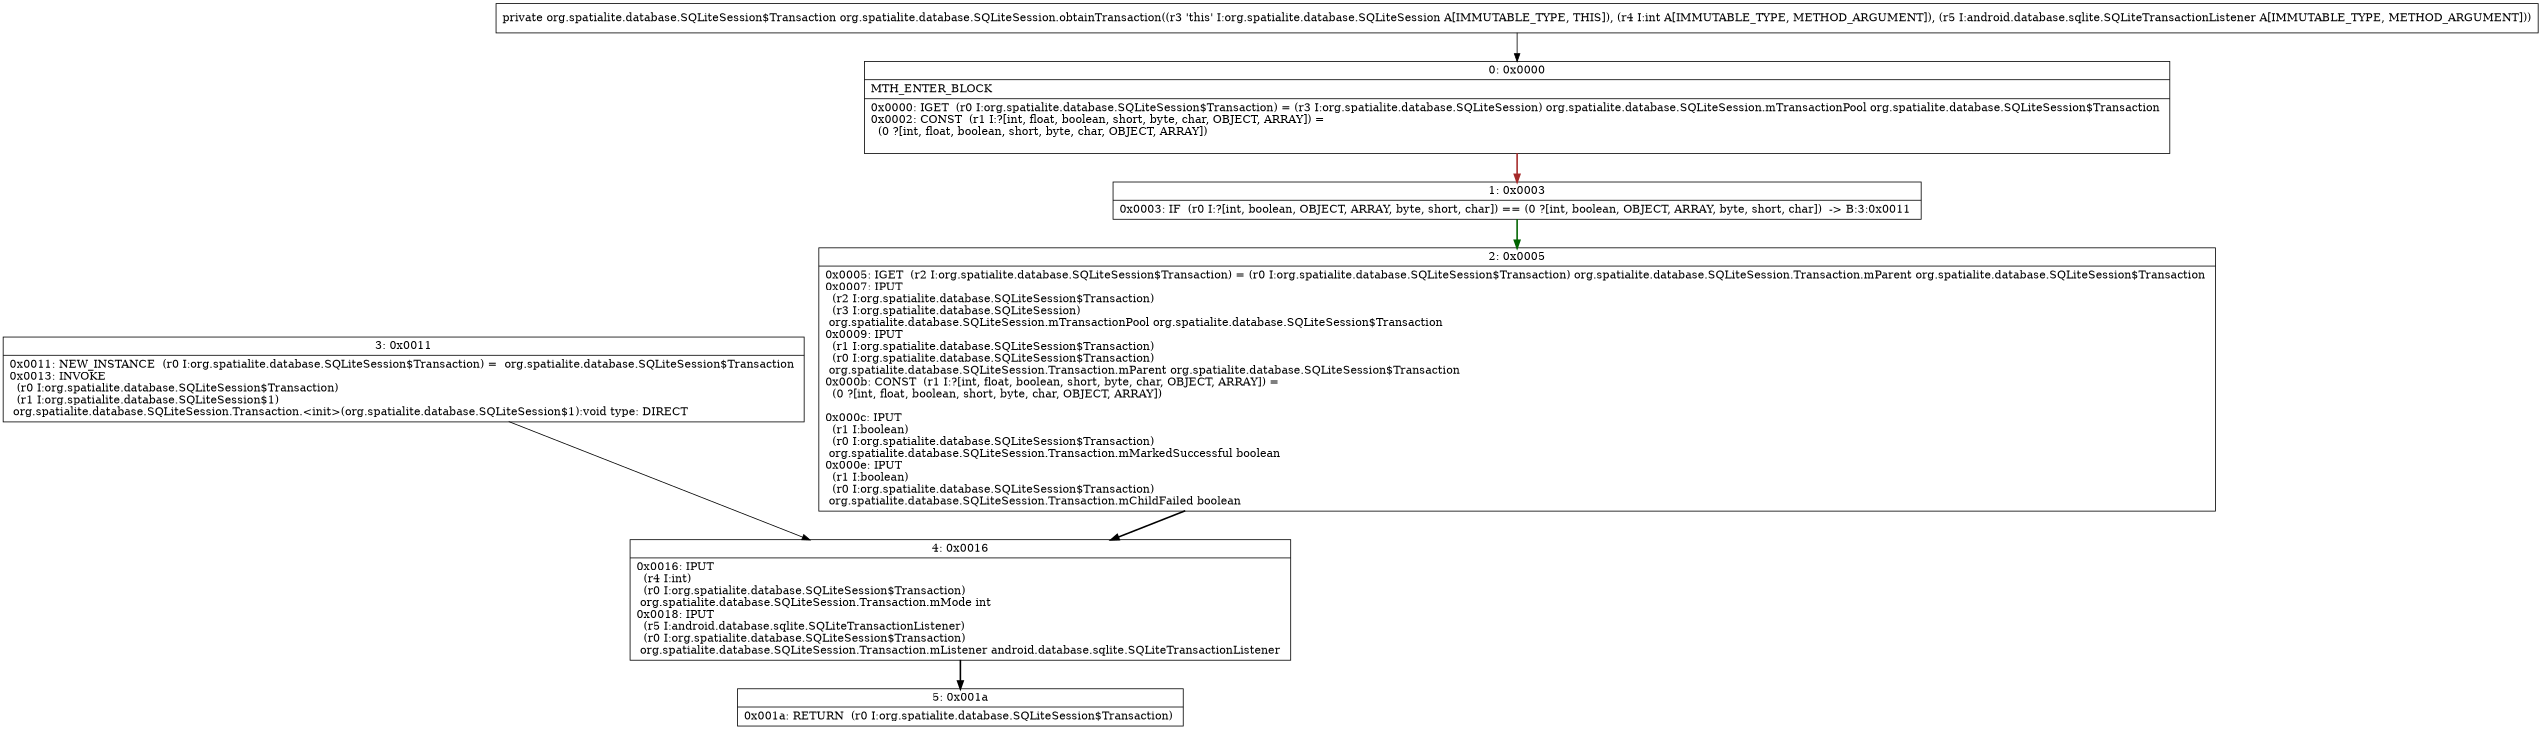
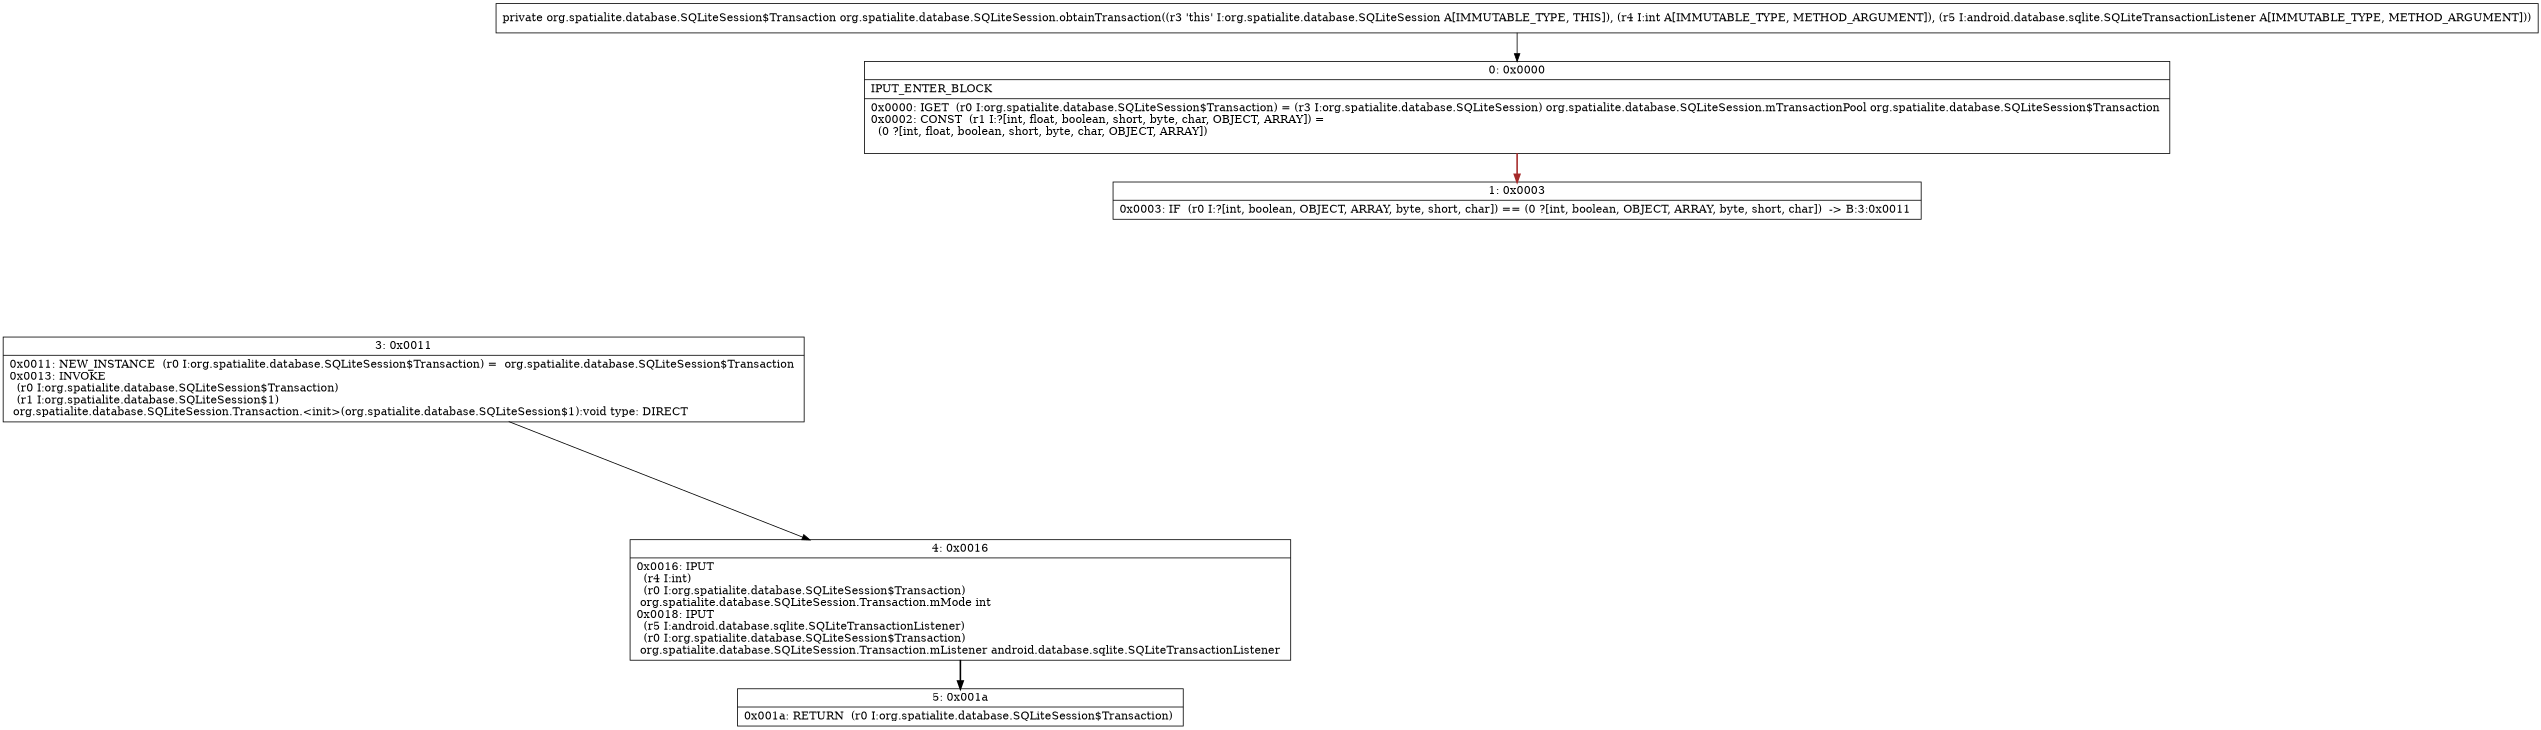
(932, 89) -> (932, 89)
(1517, 379) -> none
